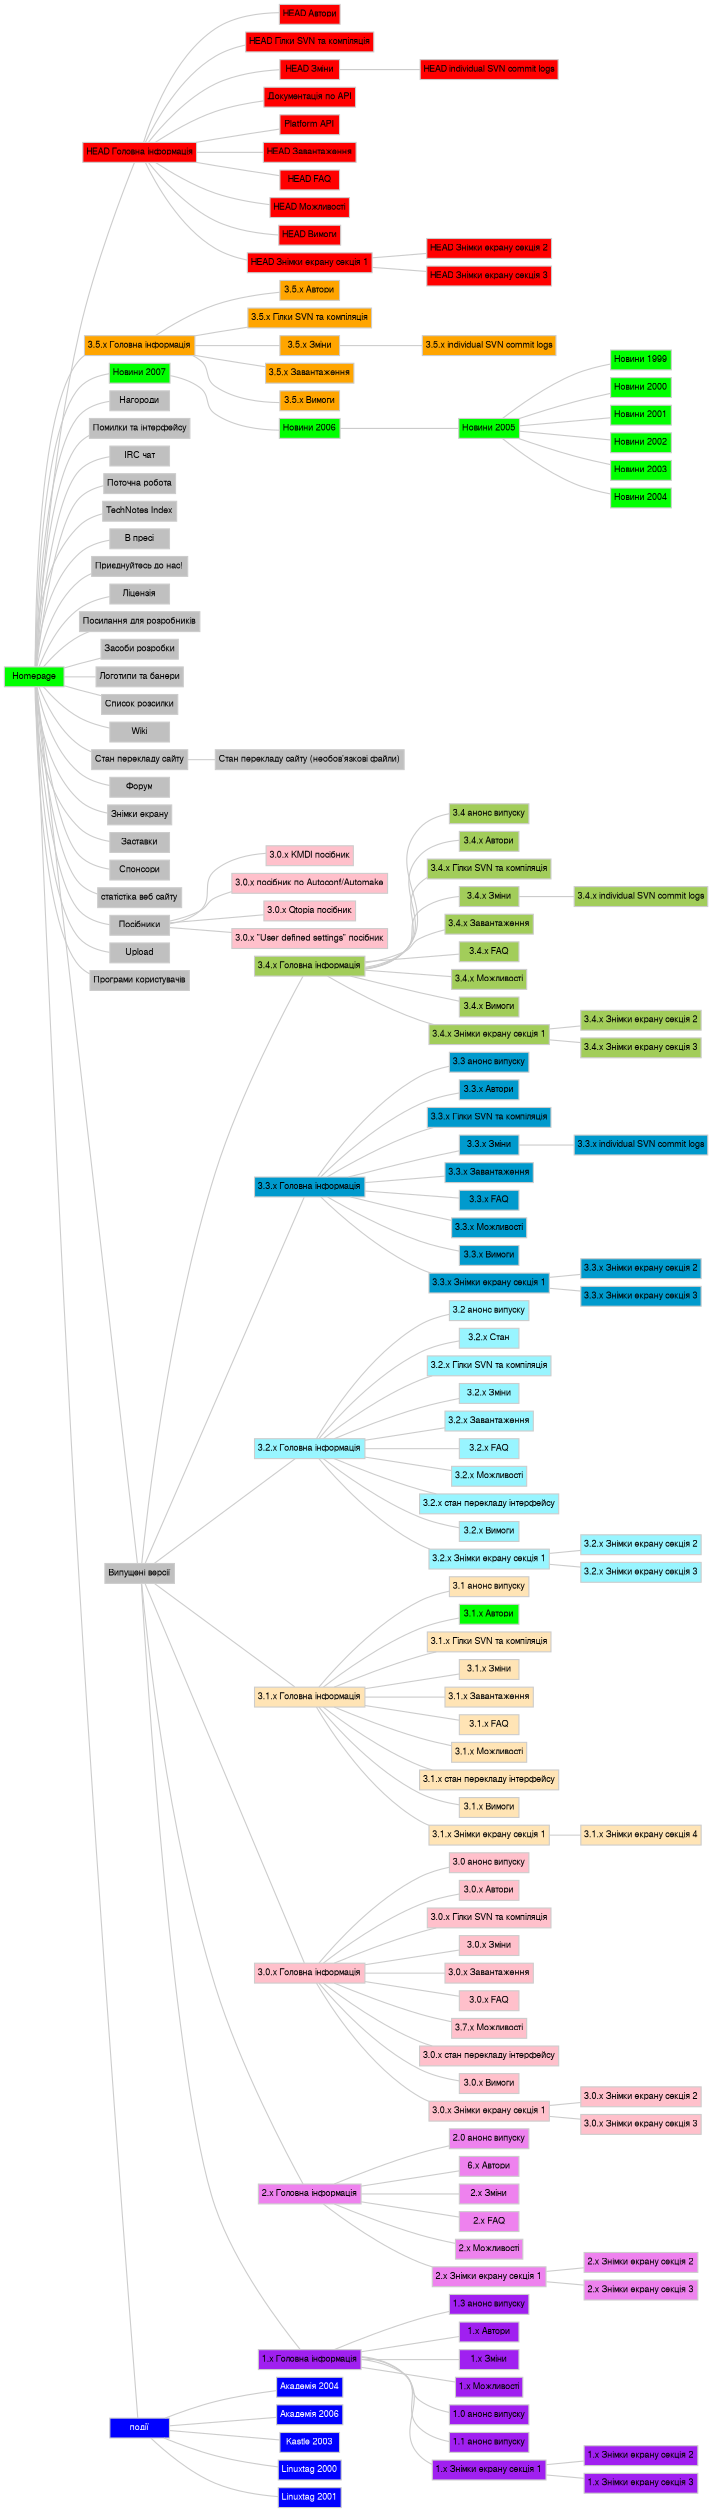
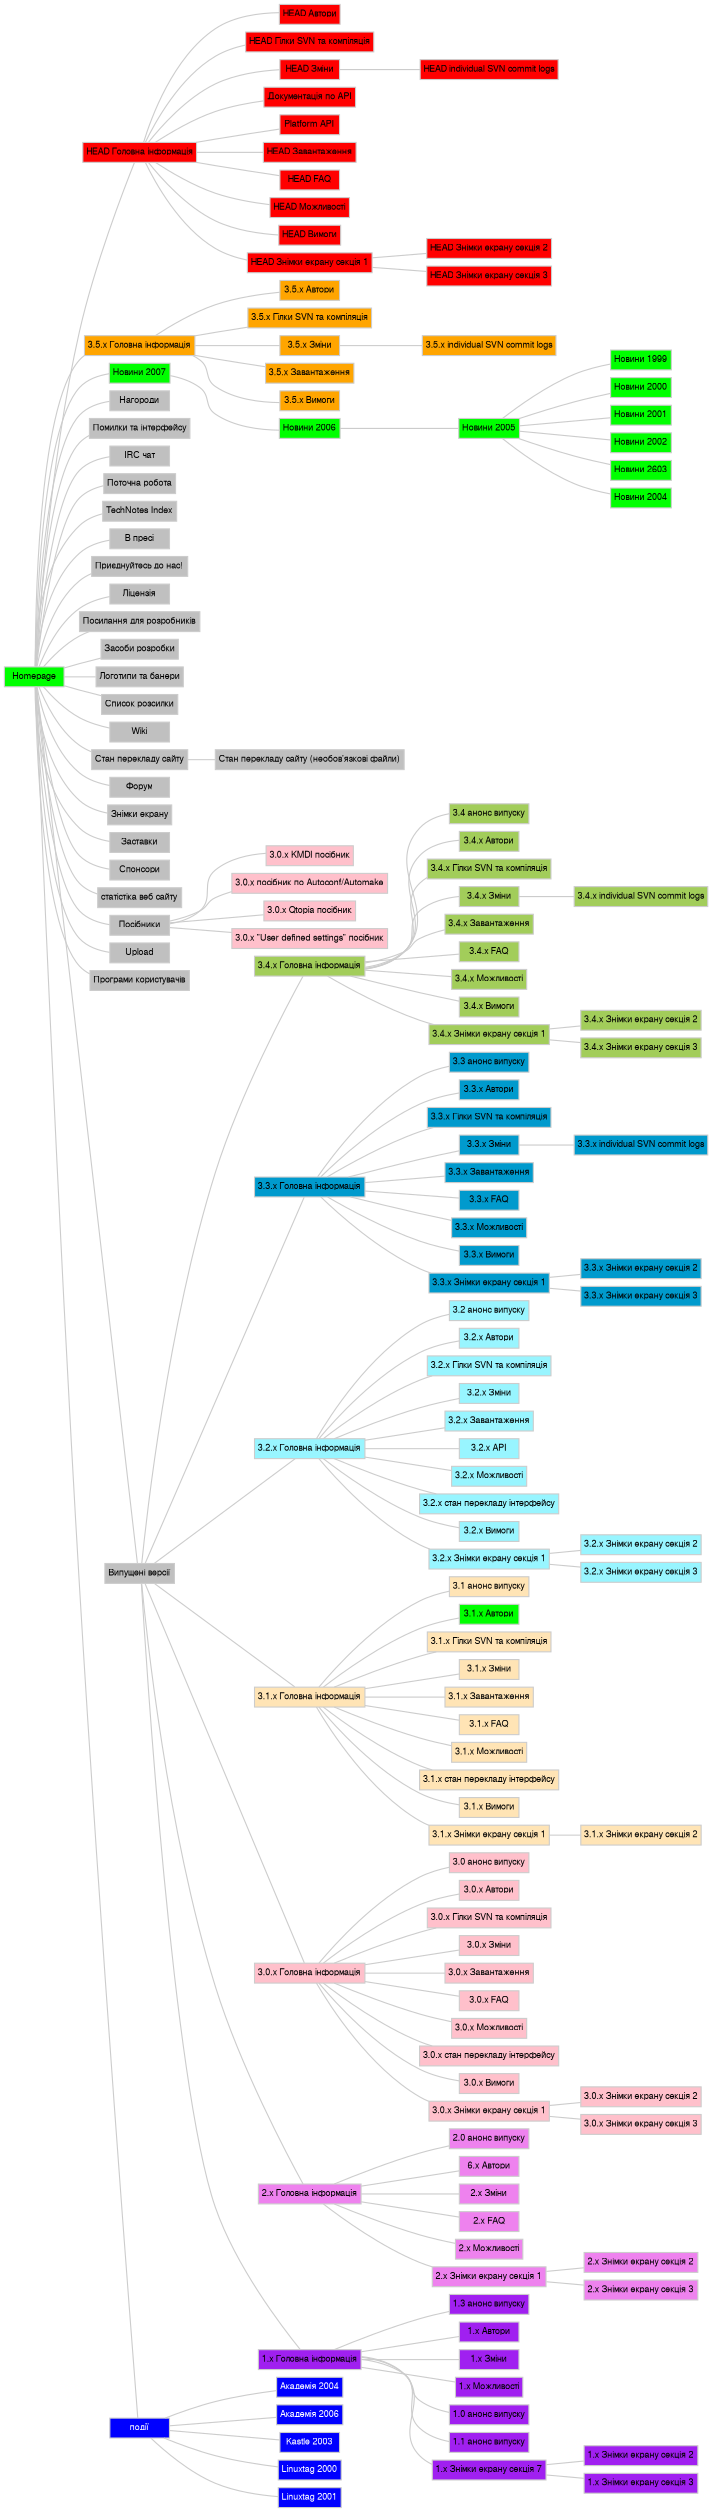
(641, 470) -> (641, 470)
(489, 1338) -> (489, 1338)
(489, 1449) -> (489, 1449)
(641, 1835) -> (641, 1835)
(489, 2028) -> (489, 2028)
(489, 2470) -> (489, 2470)
